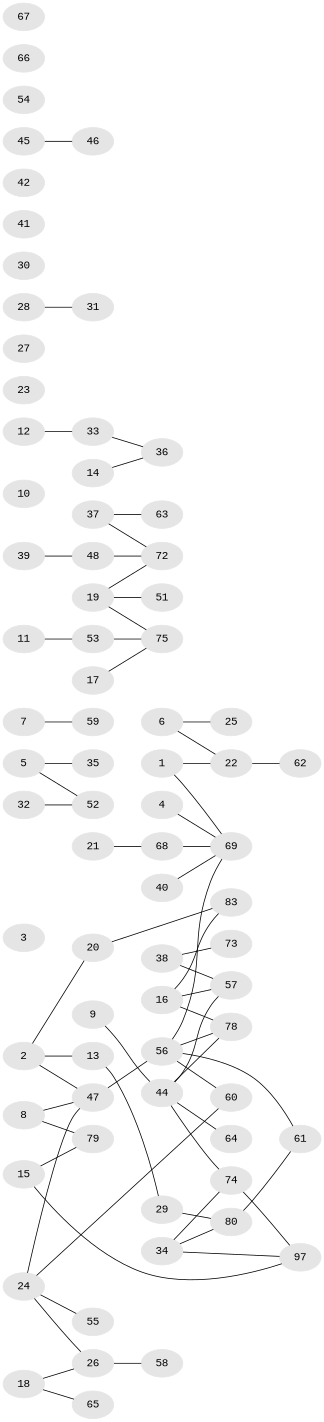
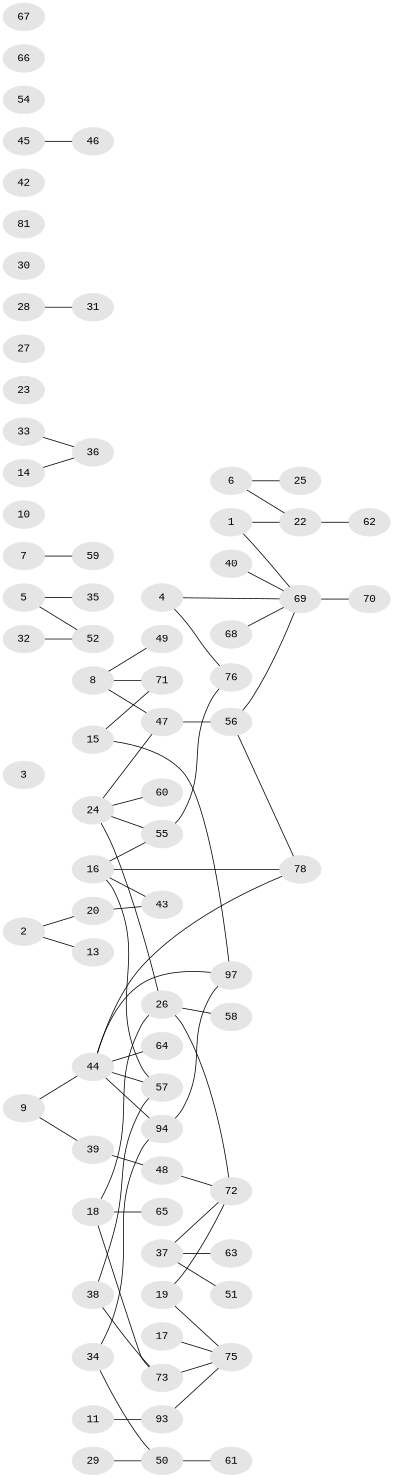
(24, 224) -> (24, 224)
(24, 432) -> none
(128, 598) -> (197, 1274)
none -> (369, 599)
(93, 639) -> (162, 1419)
none -> (162, 639)
none -> (231, 677)
(93, 846) -> none
none -> (128, 852)
(231, 902) -> (162, 905)
(248, 1074) -> none
(197, 1075) -> none
(58, 1077) -> none
none -> (211, 1093)
none -> (58, 1129)
(138, 1129) -> none
(93, 1139) -> (162, 680)
(231, 1181) -> (162, 1129)
(231, 1222) -> (162, 1461)
(231, 1254) -> (137, 988)
none -> (122, 1301)
none -> (197, 1367)
